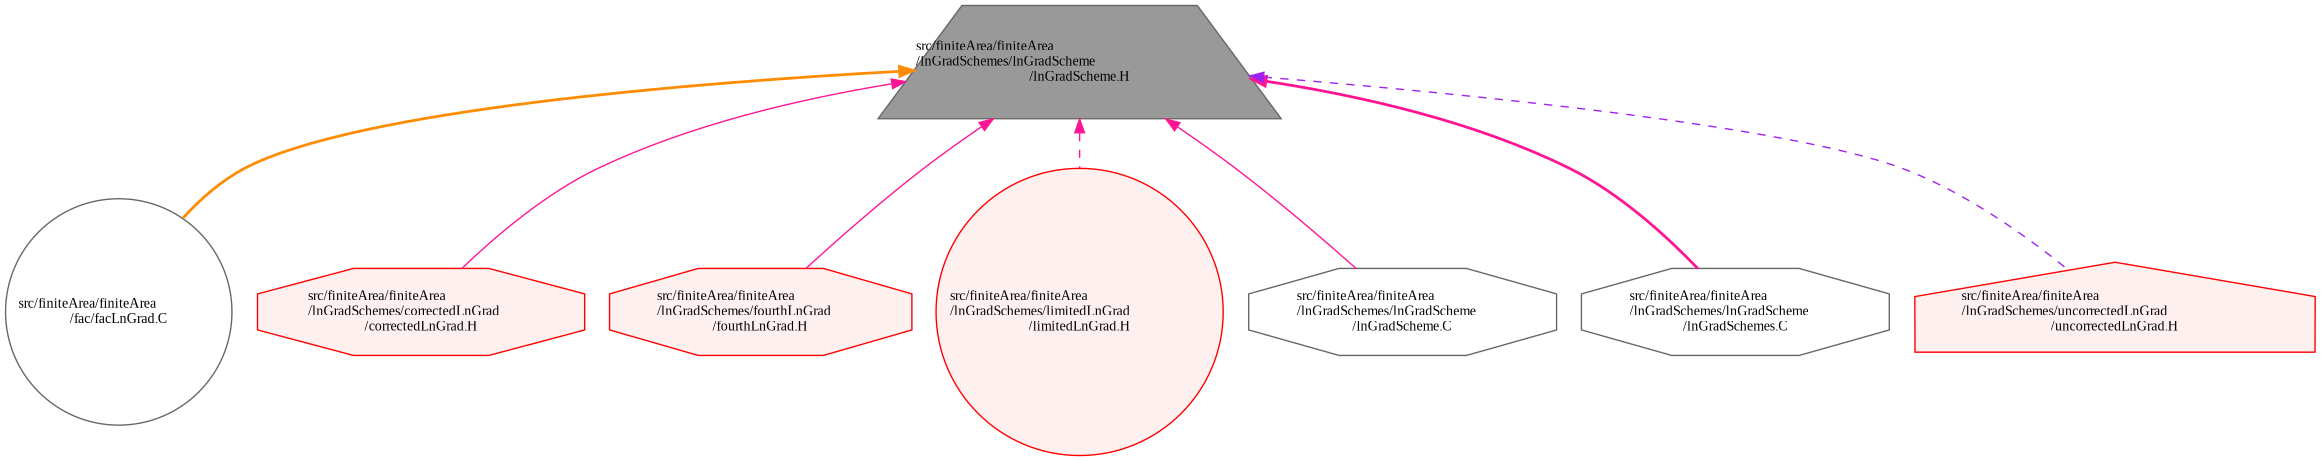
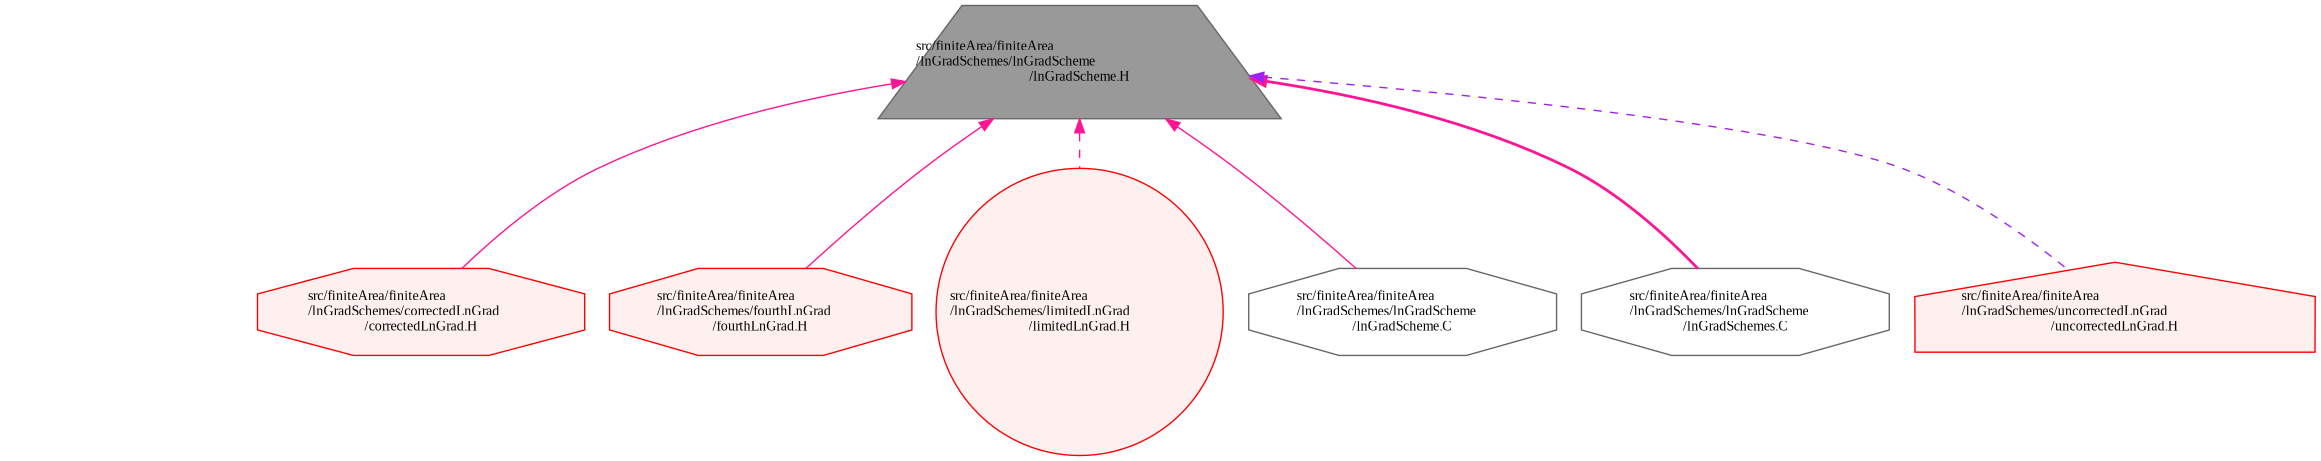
(119, 312) -> none
